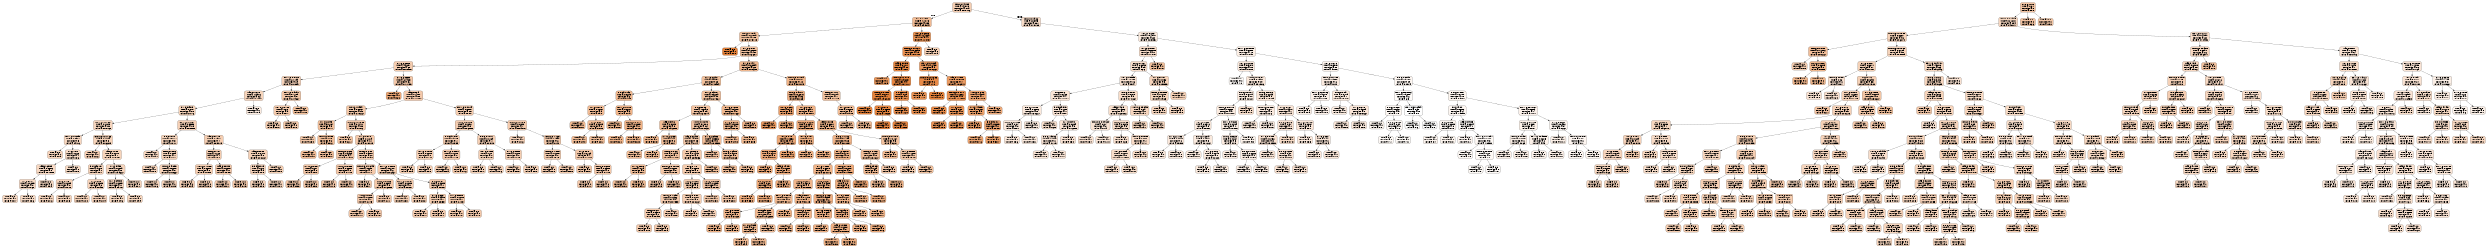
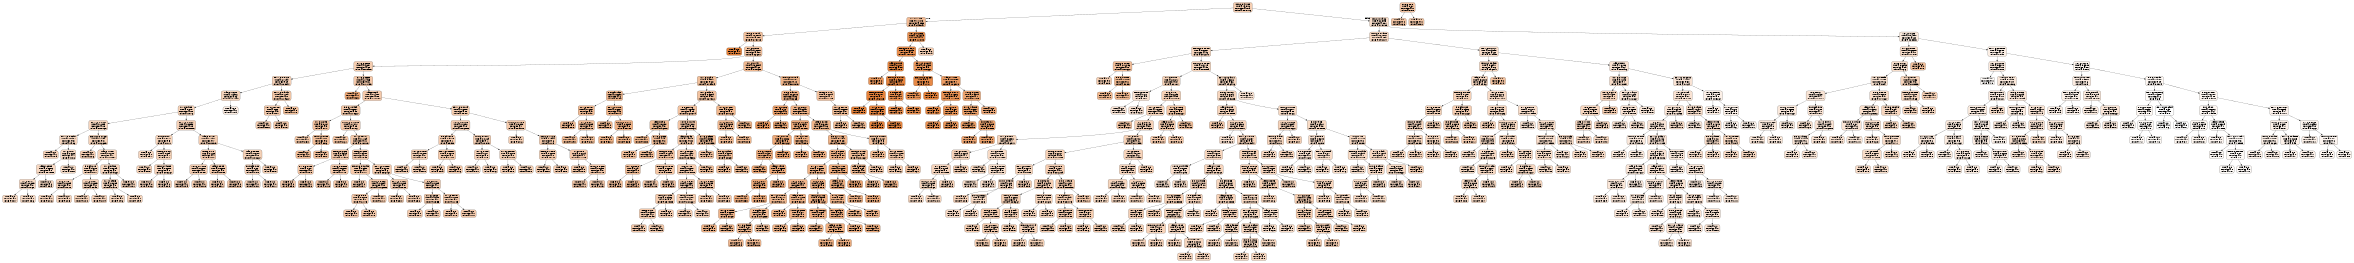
(2019, 14) -> (1379, 29)
